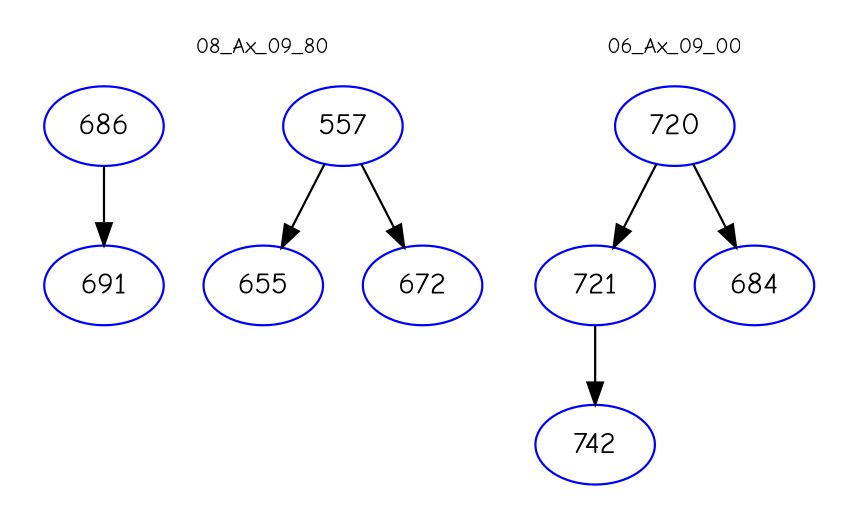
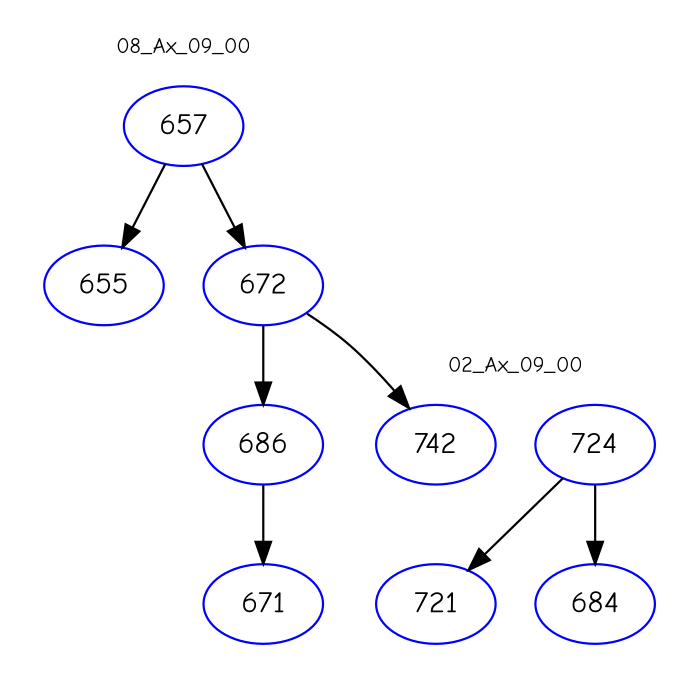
(263, 48) -> (184, 48)
(675, 48) -> (516, 366)
(343, 126) -> (184, 126)
(675, 126) -> (595, 445)
(104, 285) -> (263, 604)
none -> (263, 354)
(595, 354) -> (373, 367)
